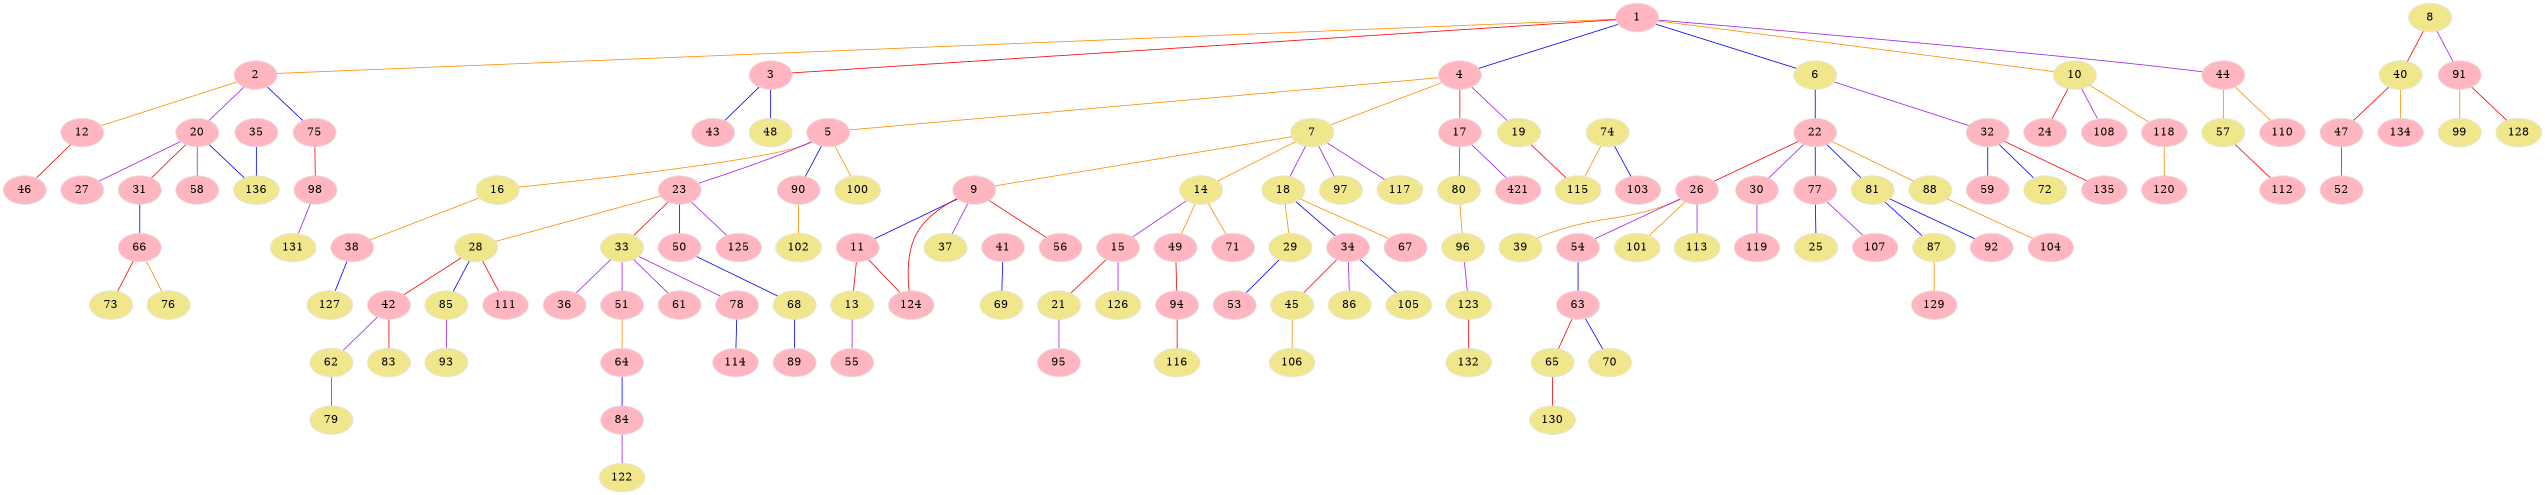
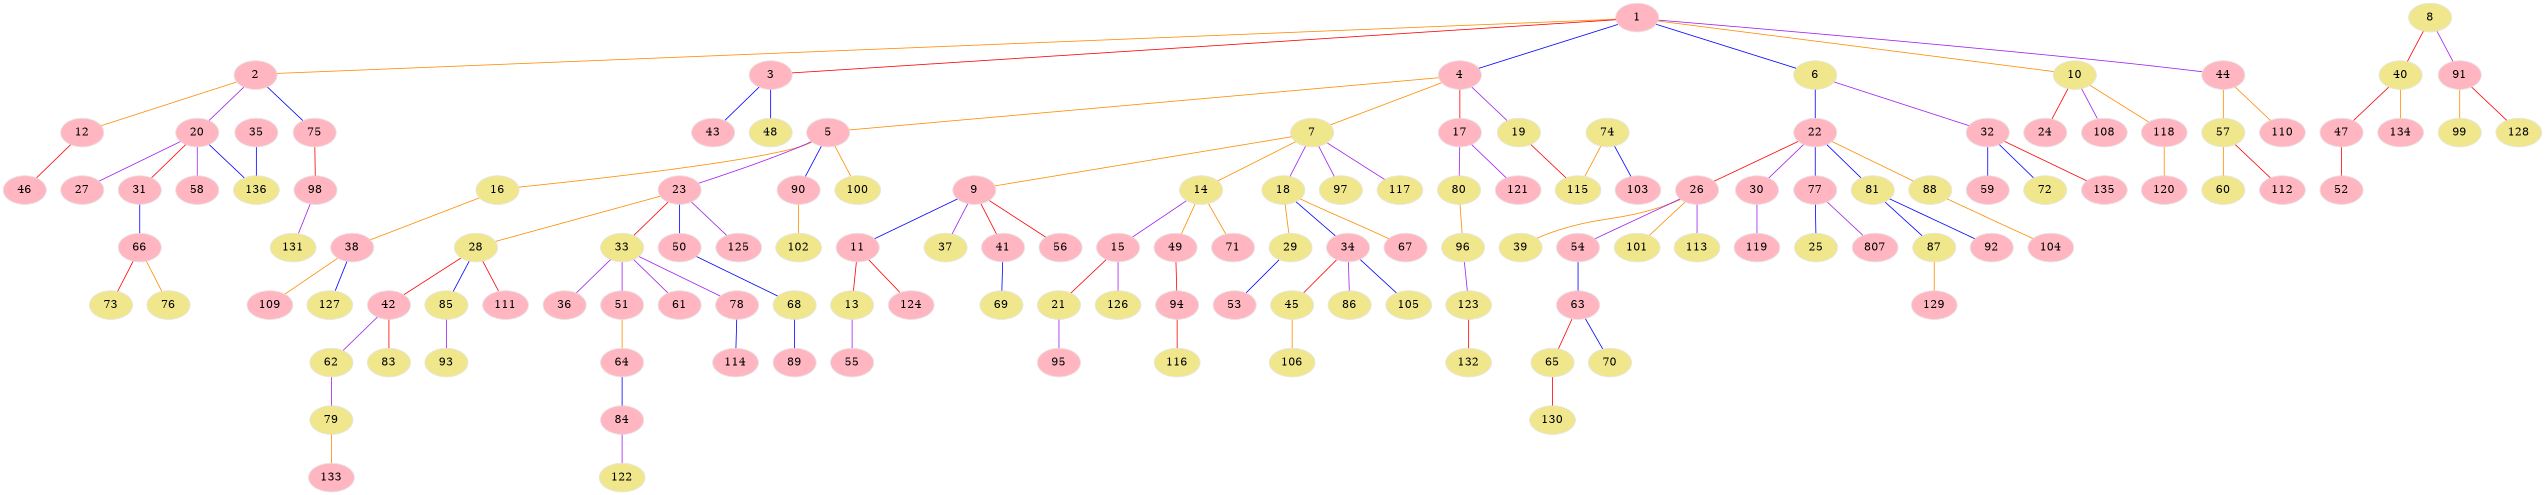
(1518, 190) -> (1518, 190)
none -> (2223, 190)
(916, 236) -> (989, 219)
(1875, 248) -> (1875, 248)
none -> (270, 305)
none -> (331, 478)
